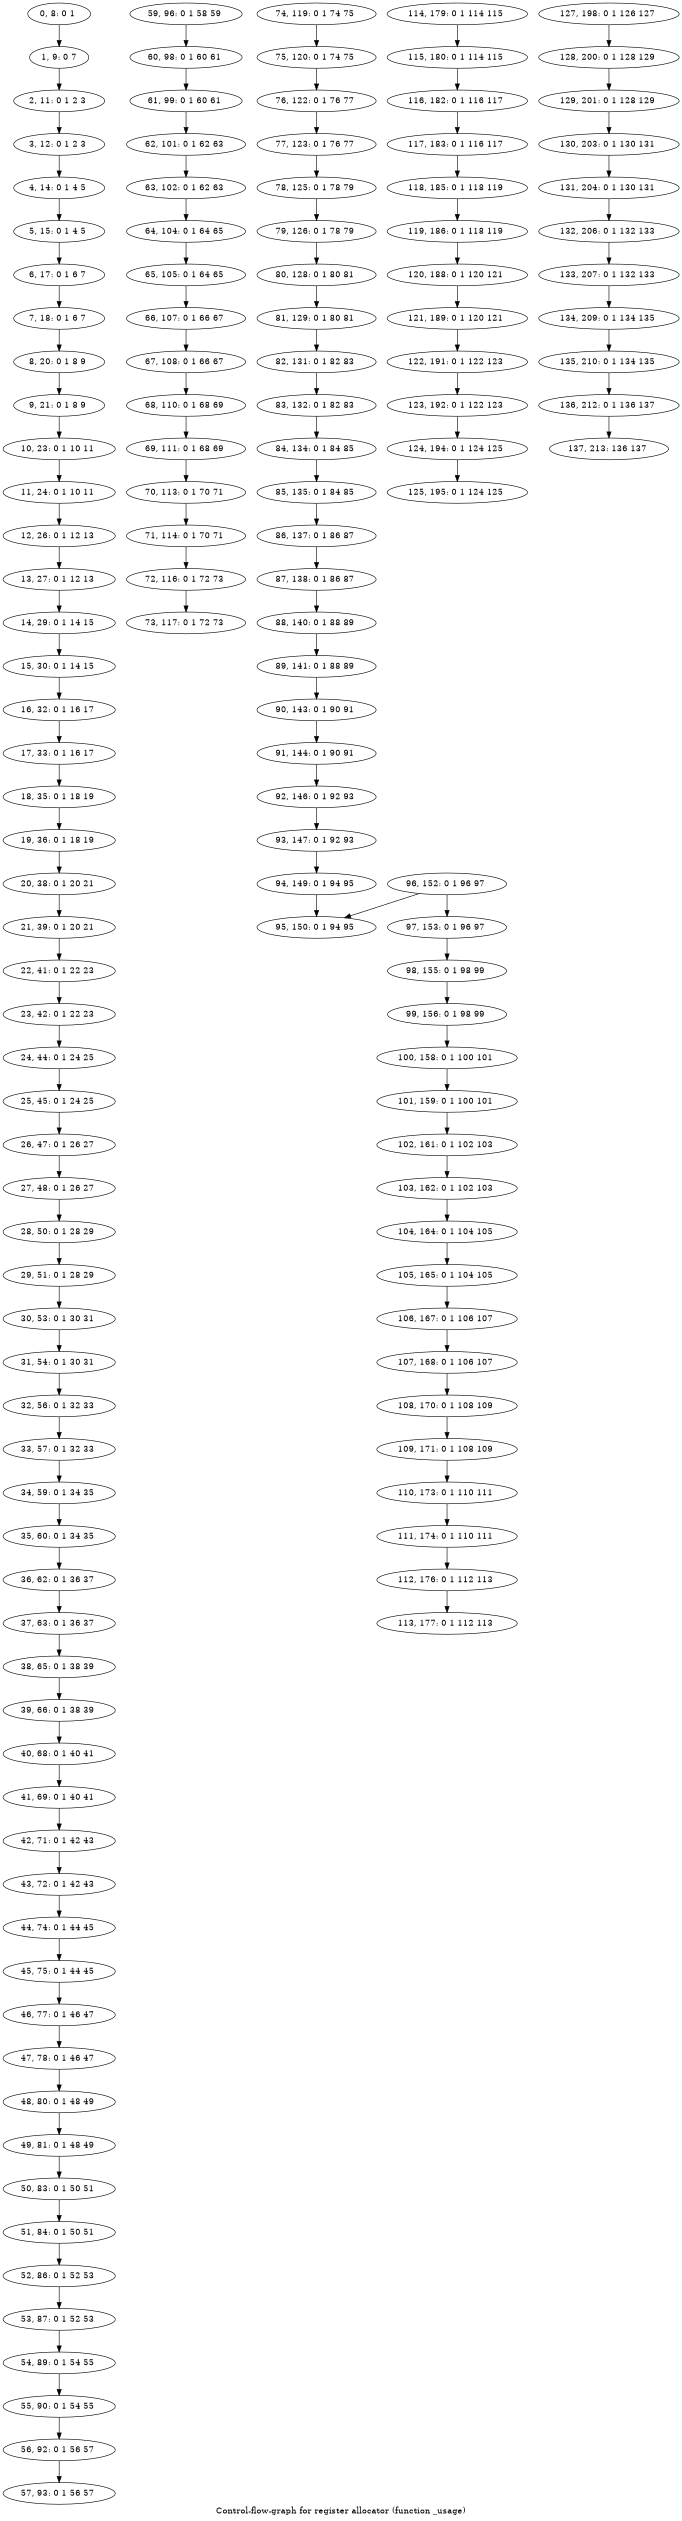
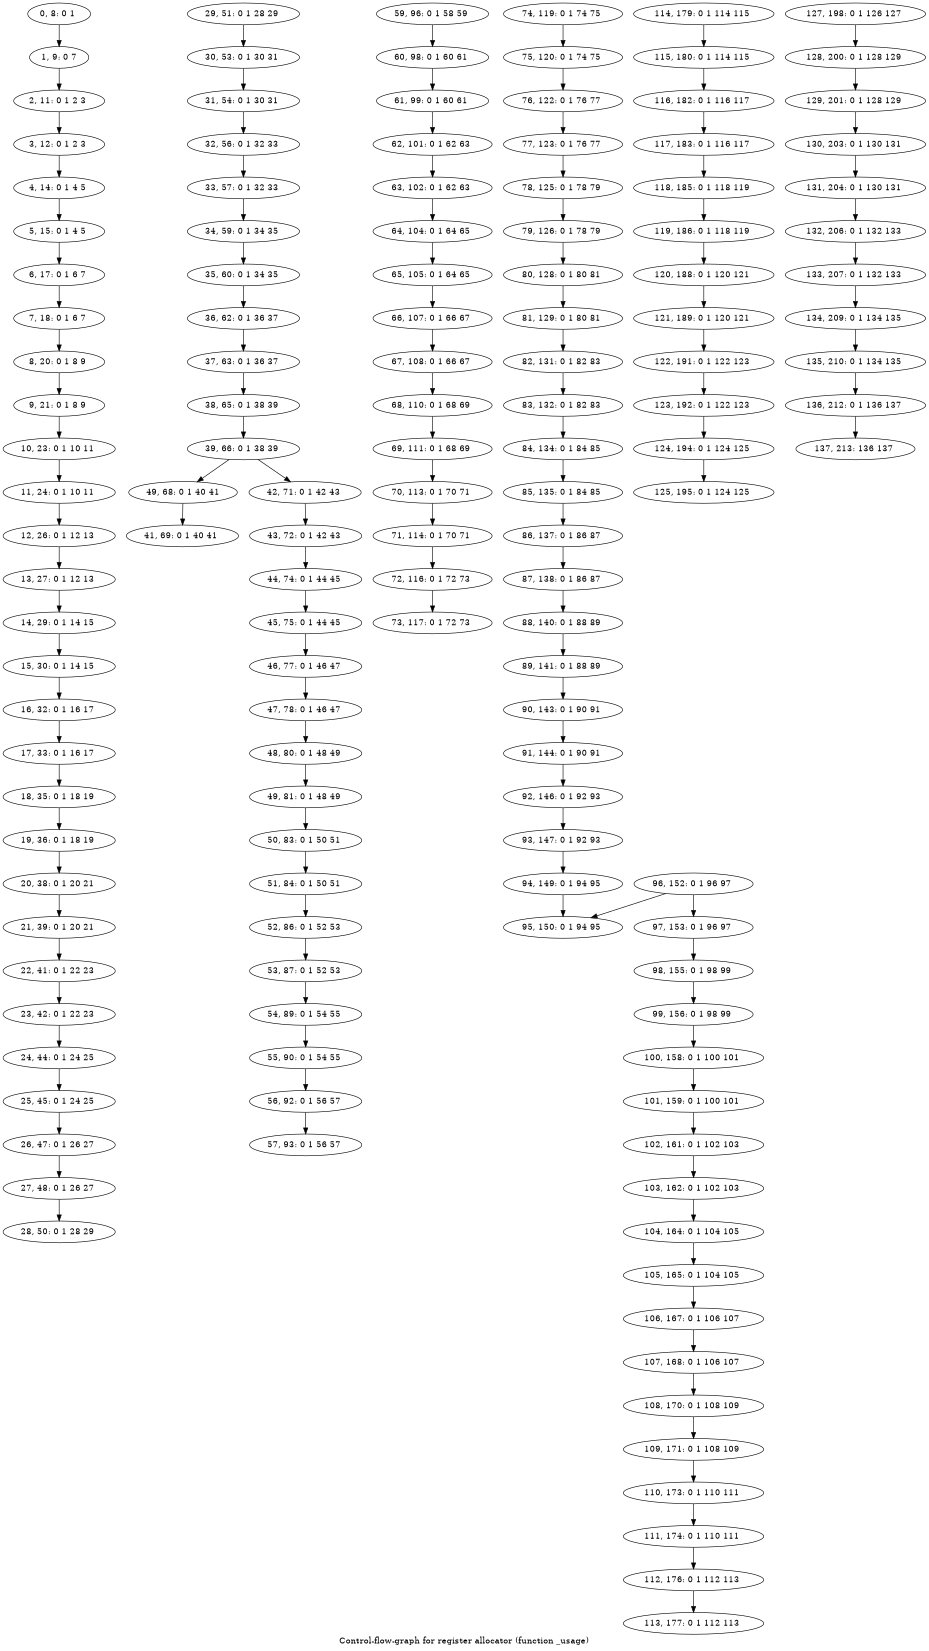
(59, 1251) -> none
(59, 1754) -> (183, 492)
(59, 1816) -> (272, 469)
